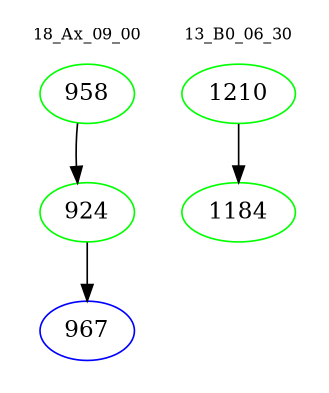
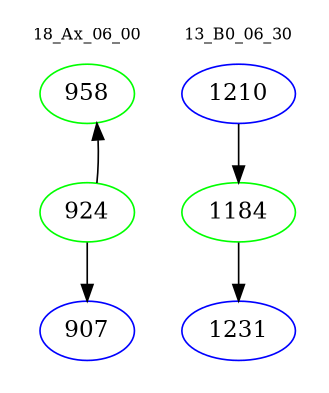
(87, 35) -> (87, 35)
(239, 94) -> (239, 94)
(76, 145) -> (98, 162)
(87, 331) -> (87, 331)
none -> (239, 331)
